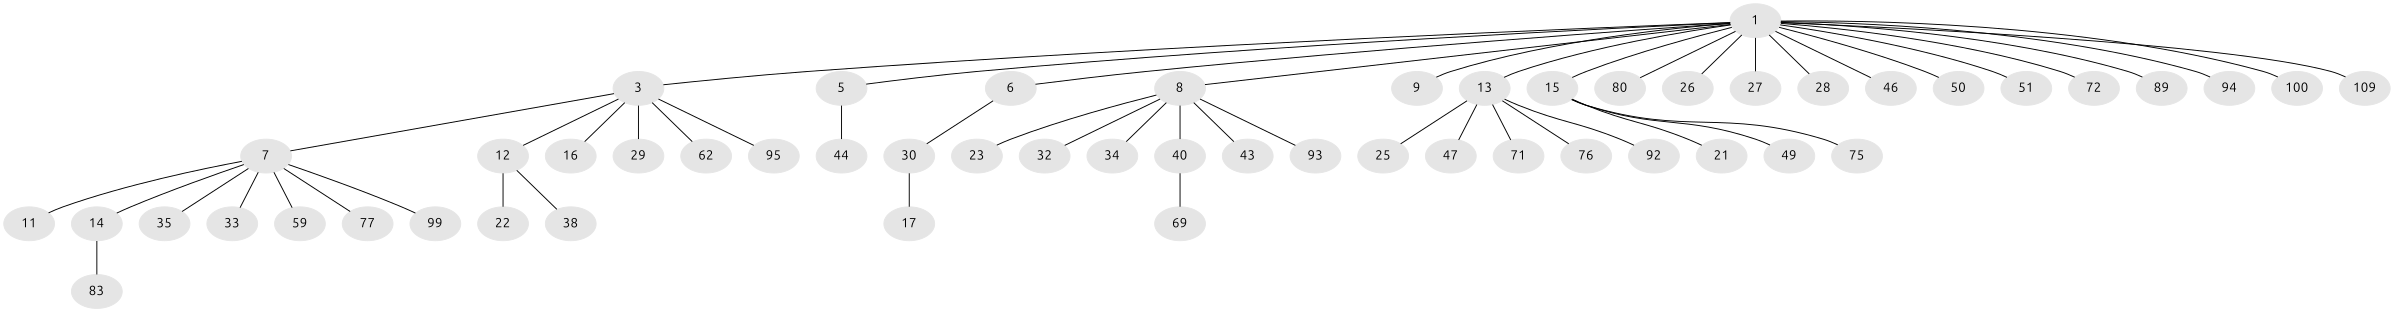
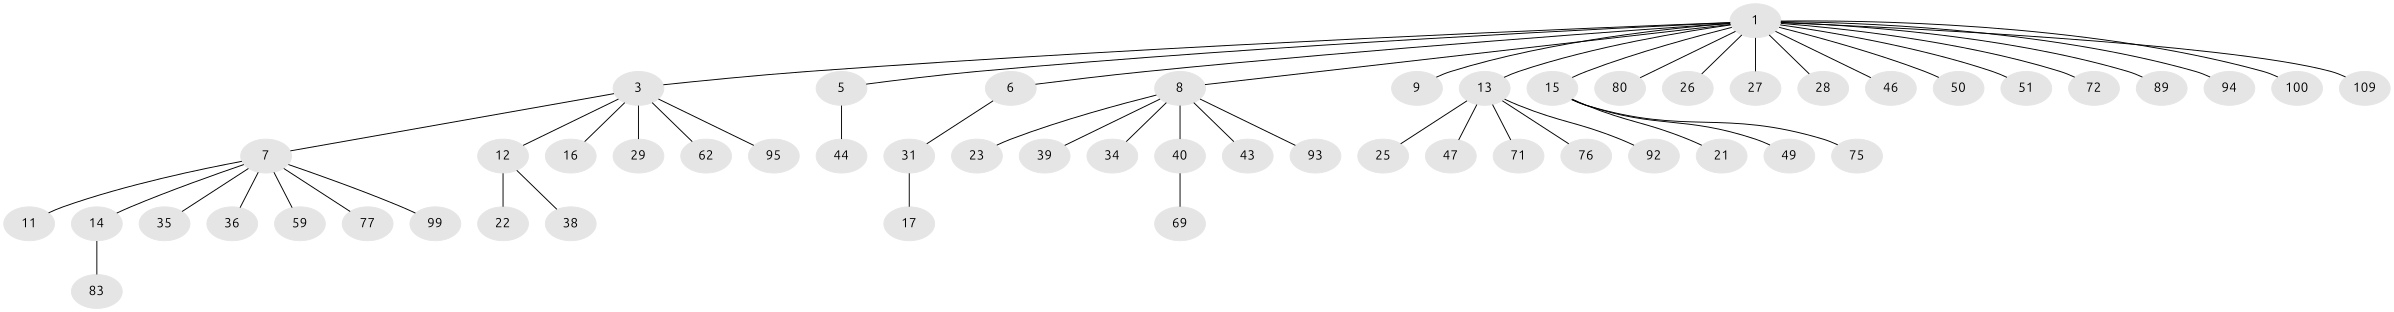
(909, 156) -> (909, 156)
(1045, 156) -> (1045, 156)
(232, 224) -> (232, 224)
